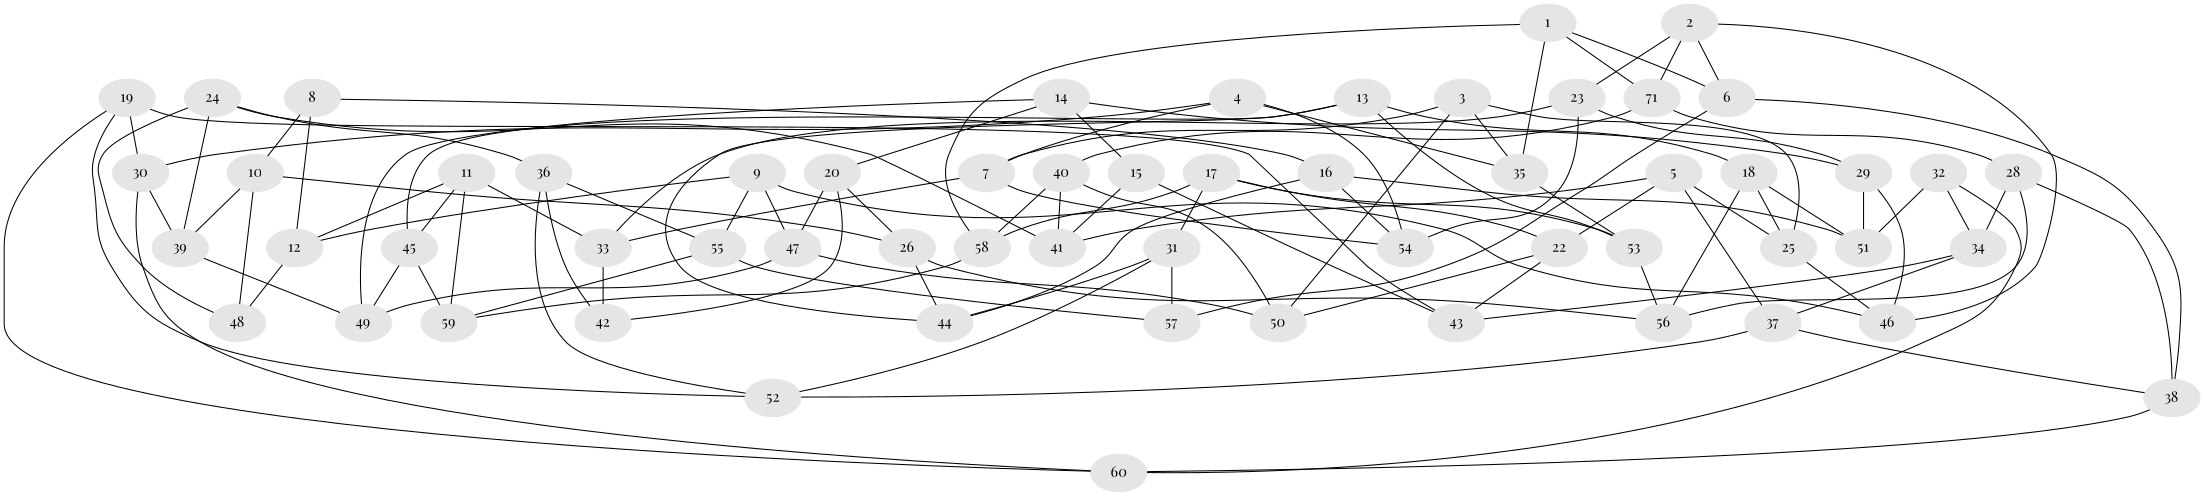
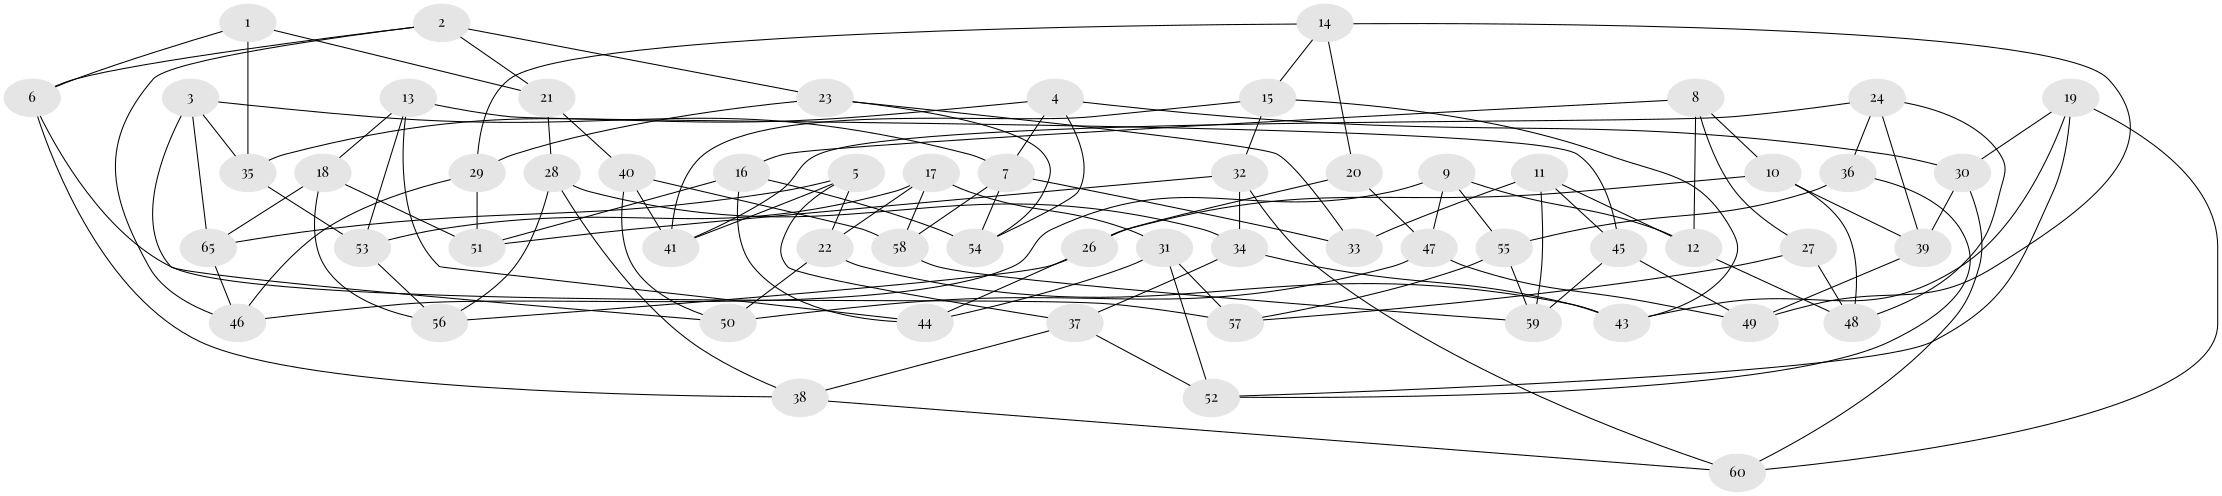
(1174, 47) -> (950, 213)
(1652, 98) -> (547, 98)
none -> (1253, 137)
(1789, 248) -> (208, 248)
none -> (1808, 248)
(603, 323) -> none
